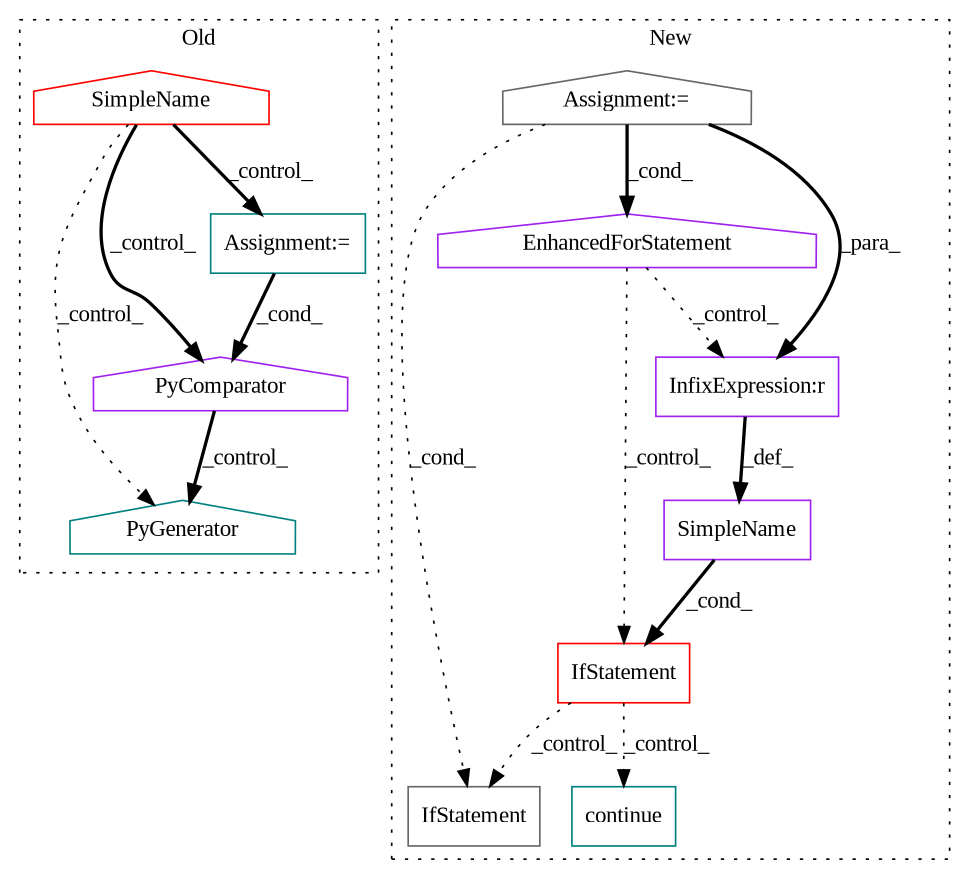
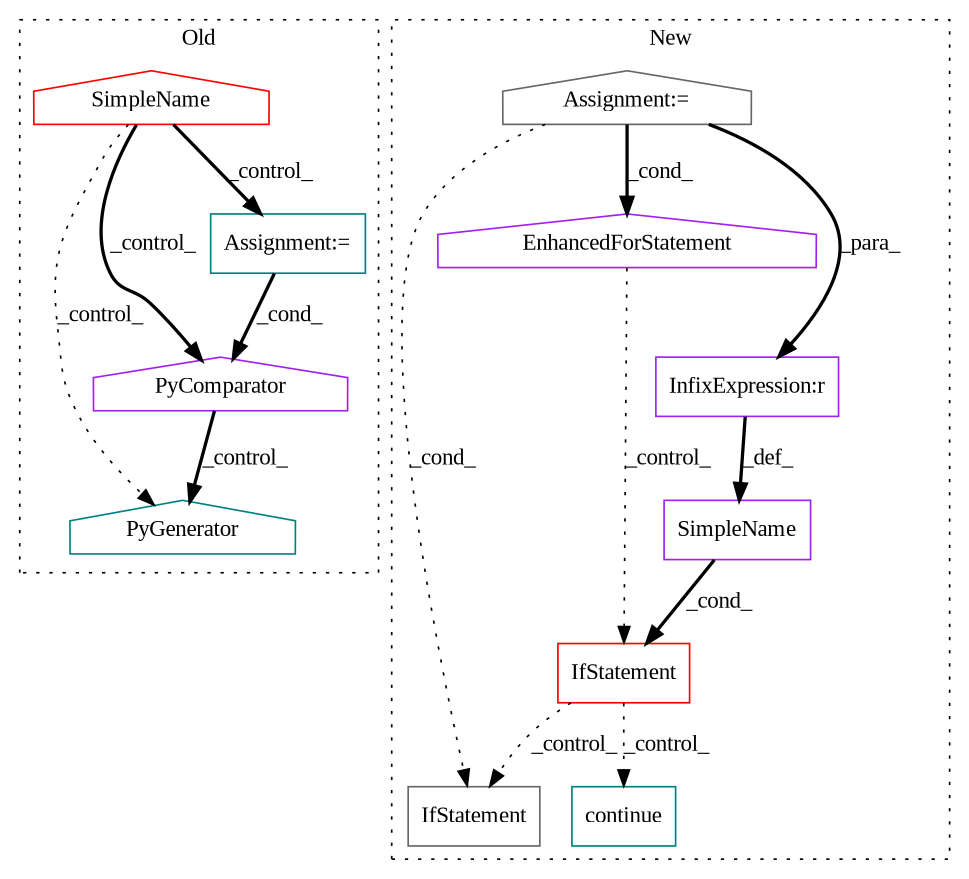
(679, 306) -> none
